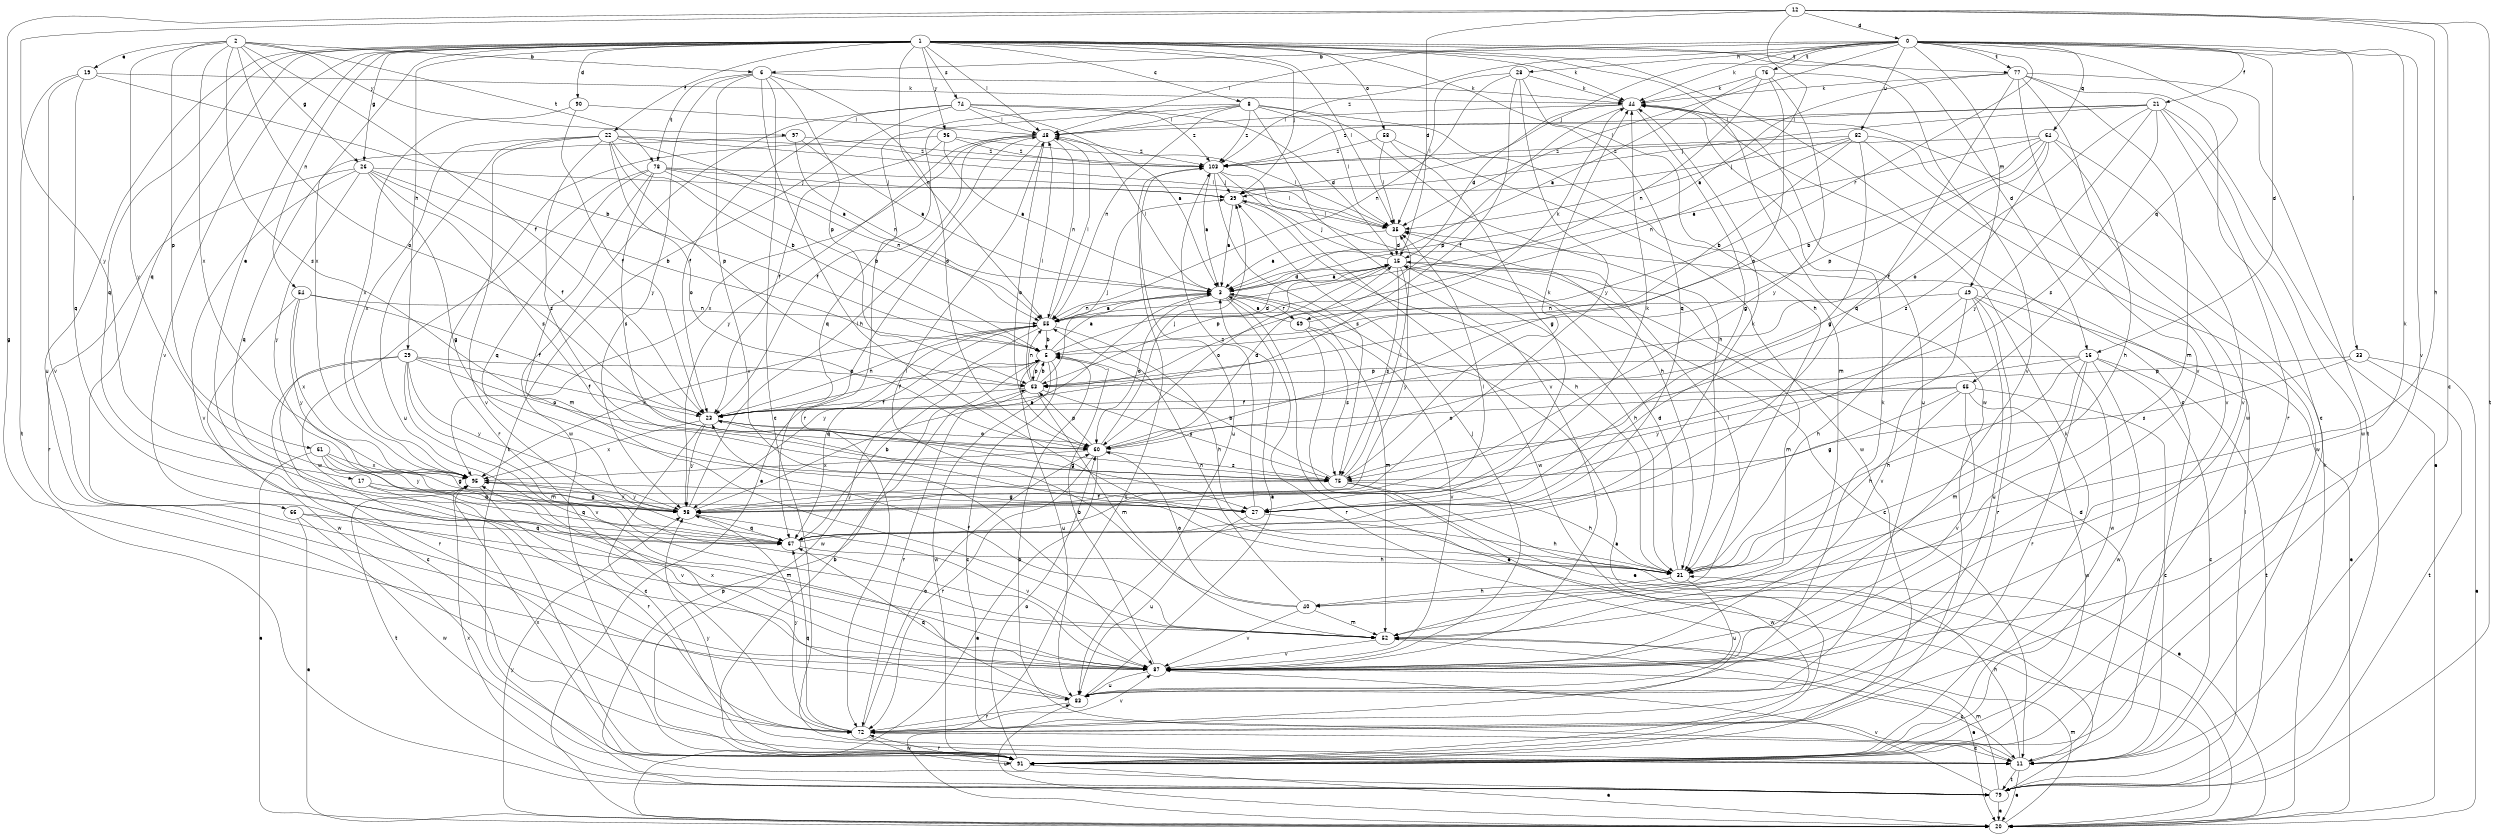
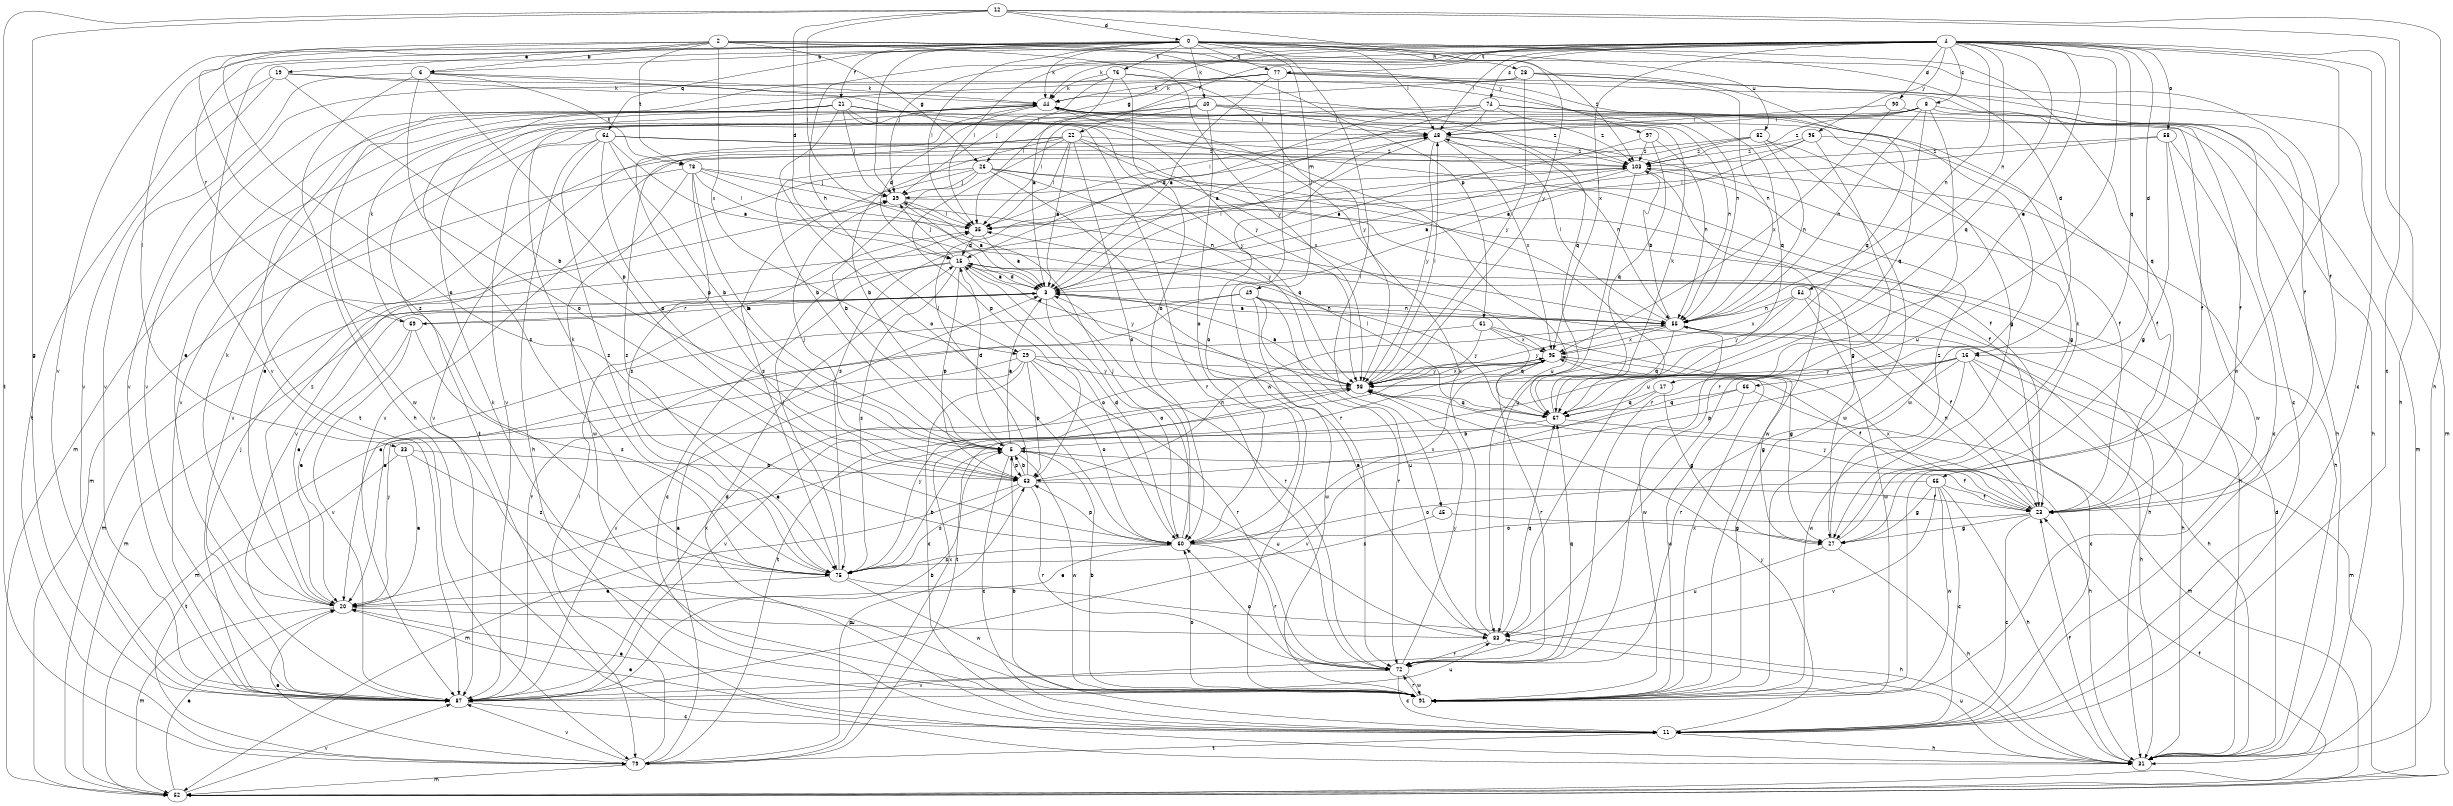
(920, 42) -> (1946, 42)
(1550, 186) -> (998, 128)
(215, 316) -> (789, 274)
(1046, 338) -> (1648, 238)
(1882, 481) -> (532, 497)
none -> (1442, 513)
(1495, 588) -> (2190, 135)
(1077, 747) -> (2145, 582)
